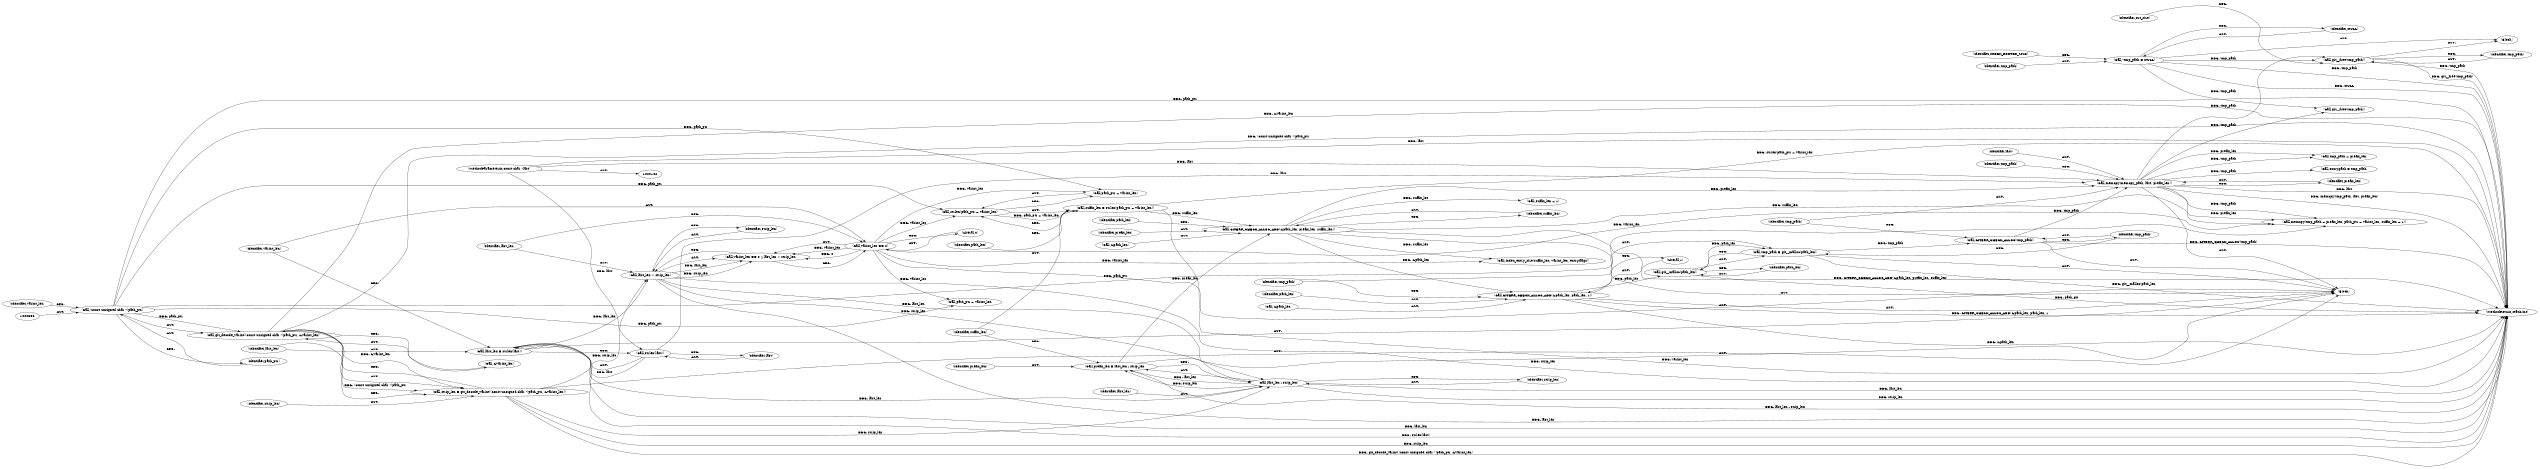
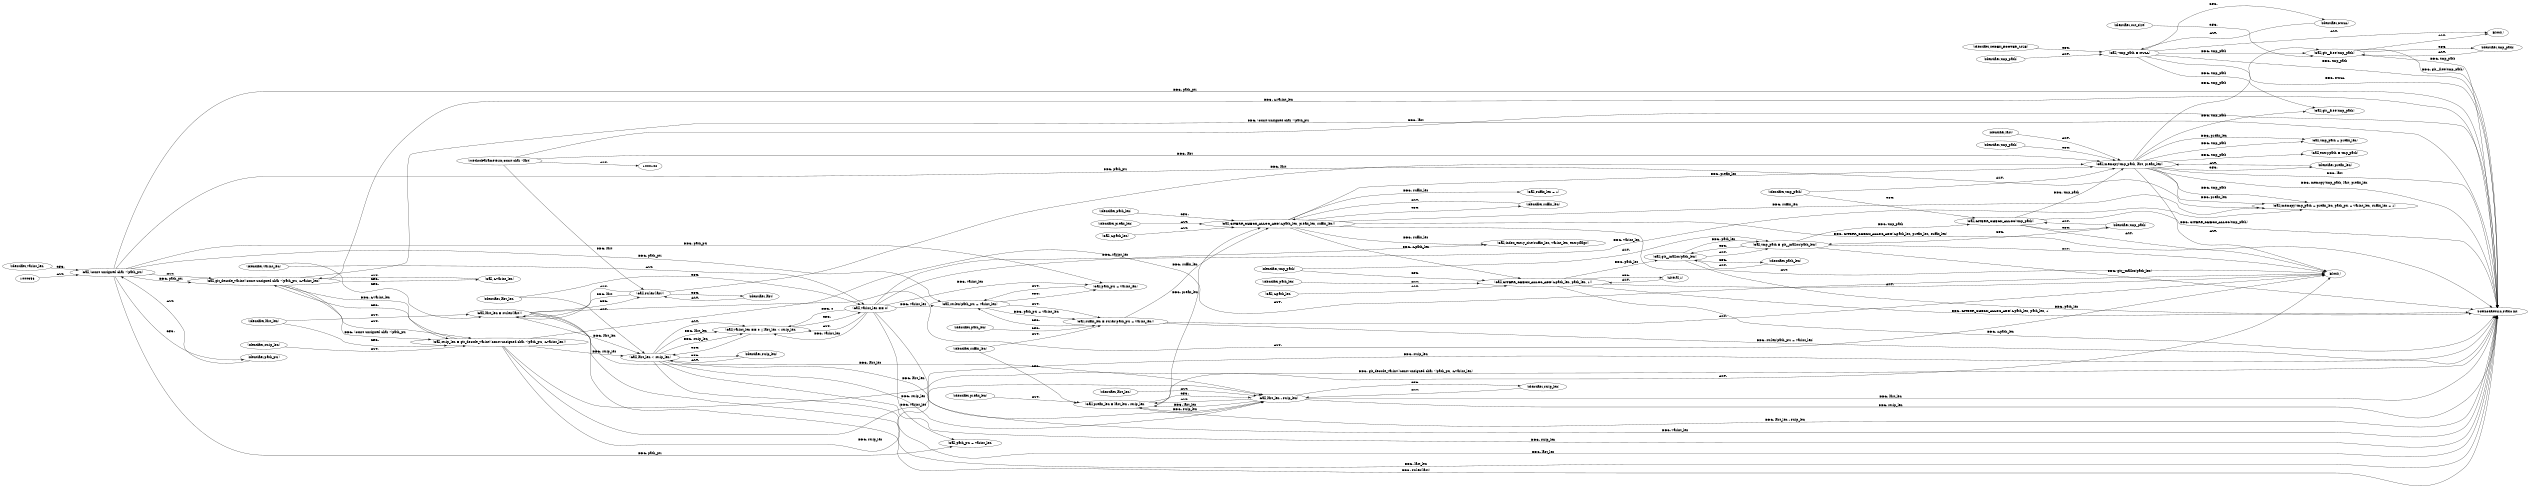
(2135, 183) -> (2130, 164)
(970, 233) -> none
(2067, 298) -> (2067, 307)
